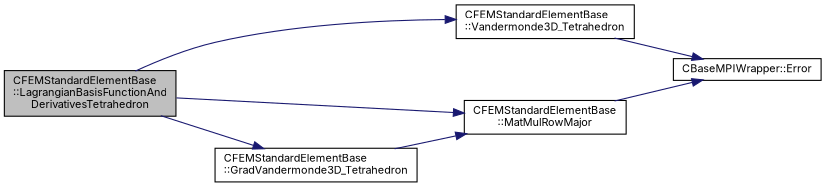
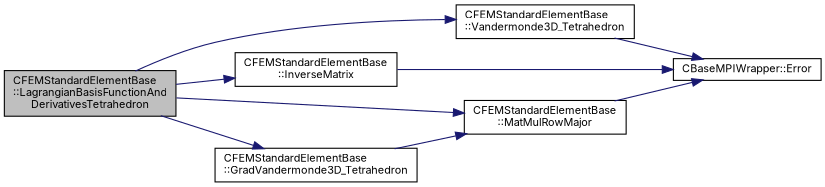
none -> (316, 70)
